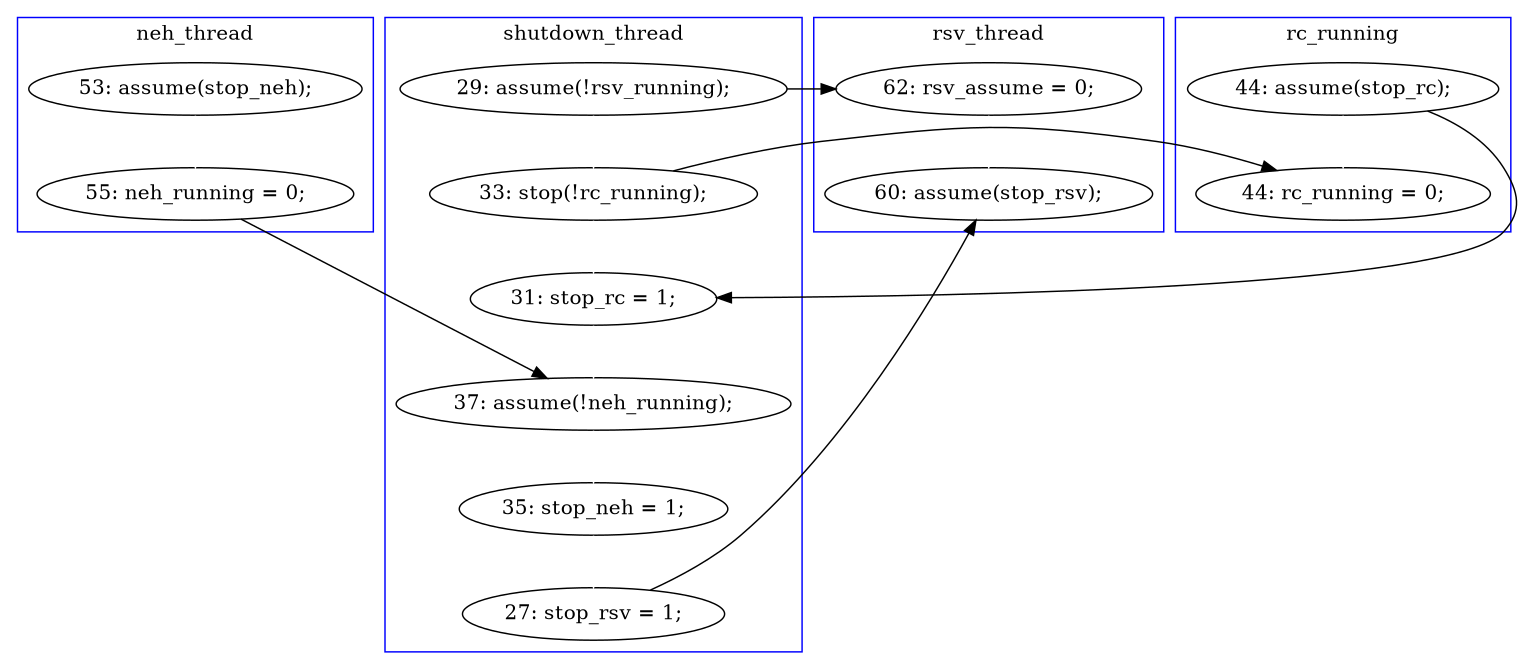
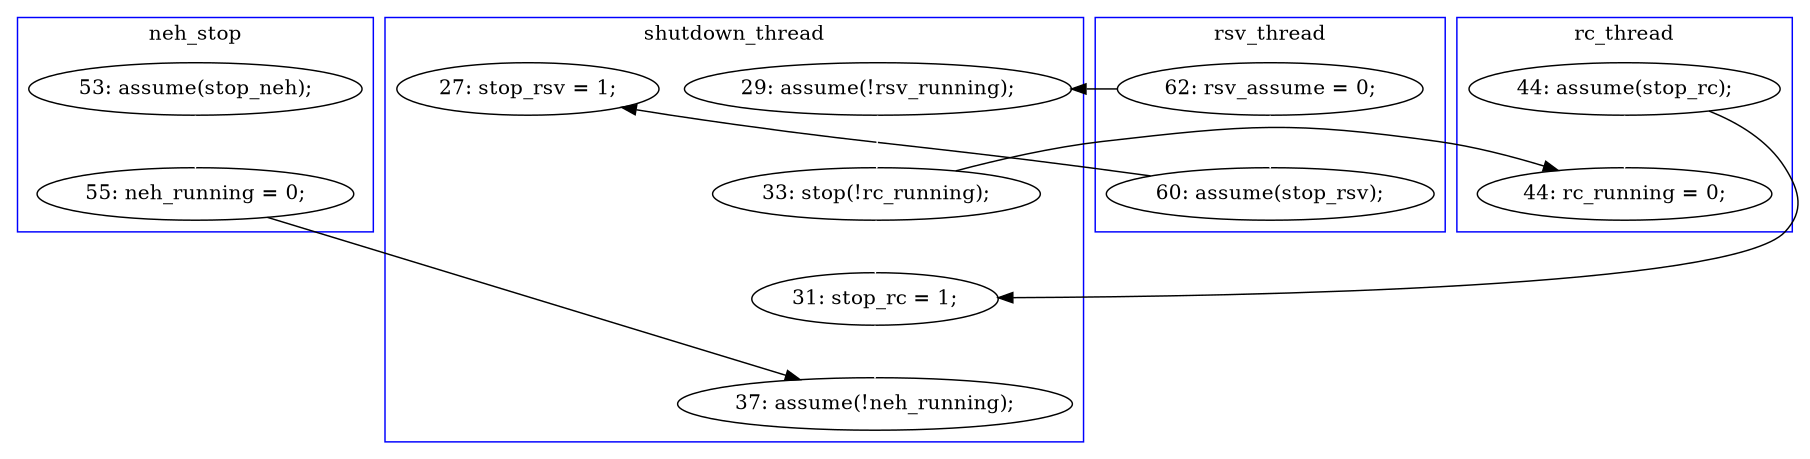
(195, 34) -> (195, 34)
(1343, 34) -> (1625, 34)
(804, 89) -> (1104, 89)
(835, 436) -> (893, 144)
(594, 509) -> none
